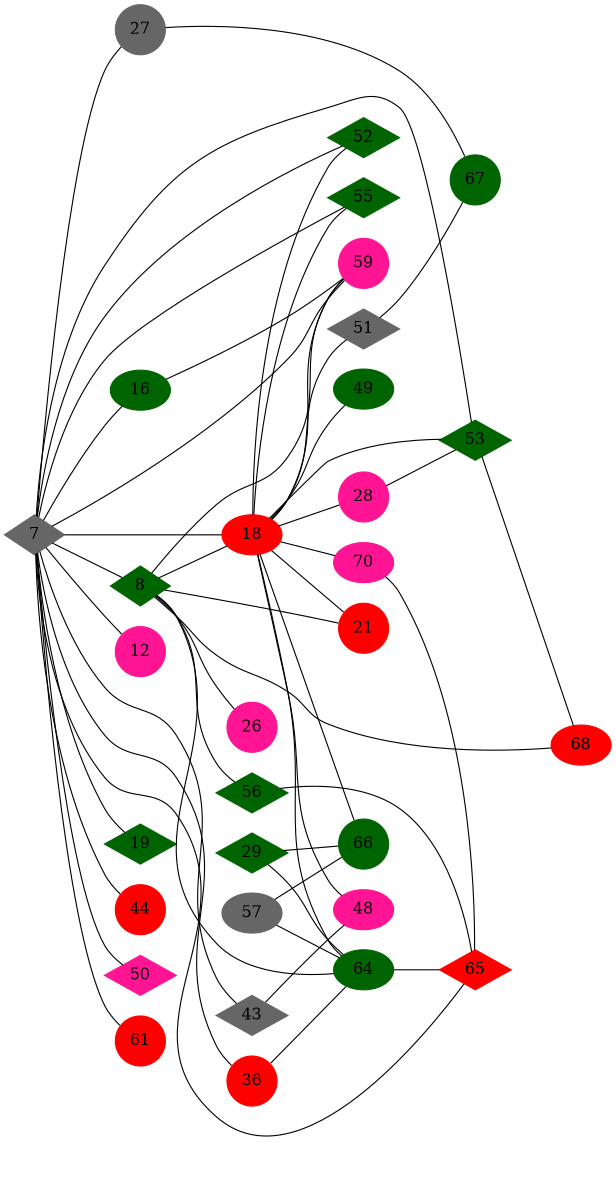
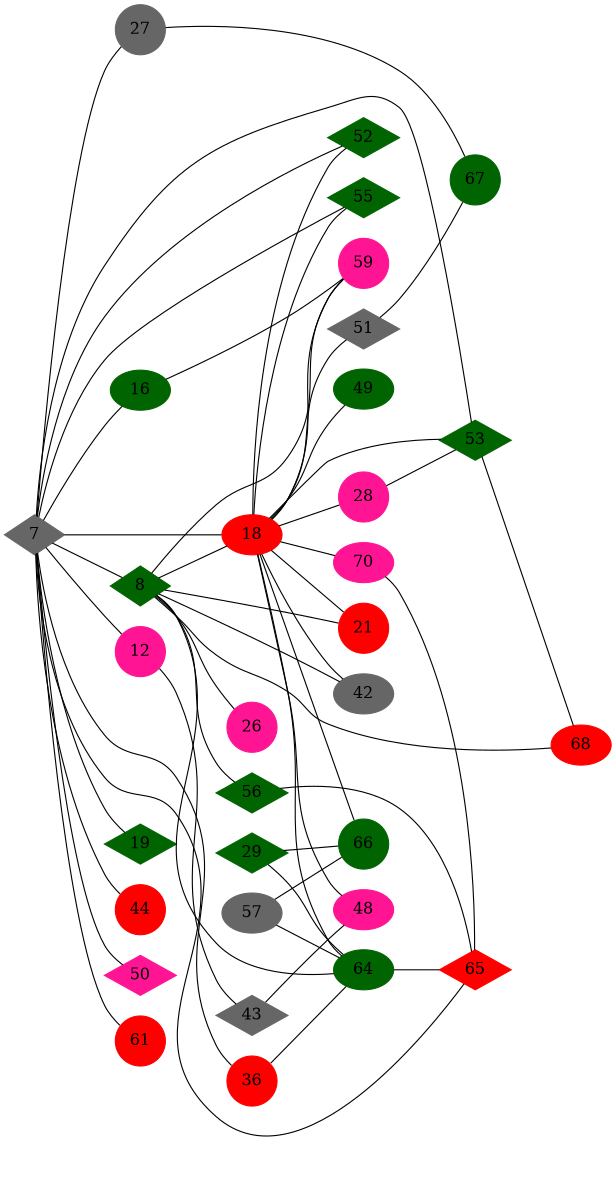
(215, 422) -> none
none -> (364, 694)
(180, 743) -> (197, 802)
